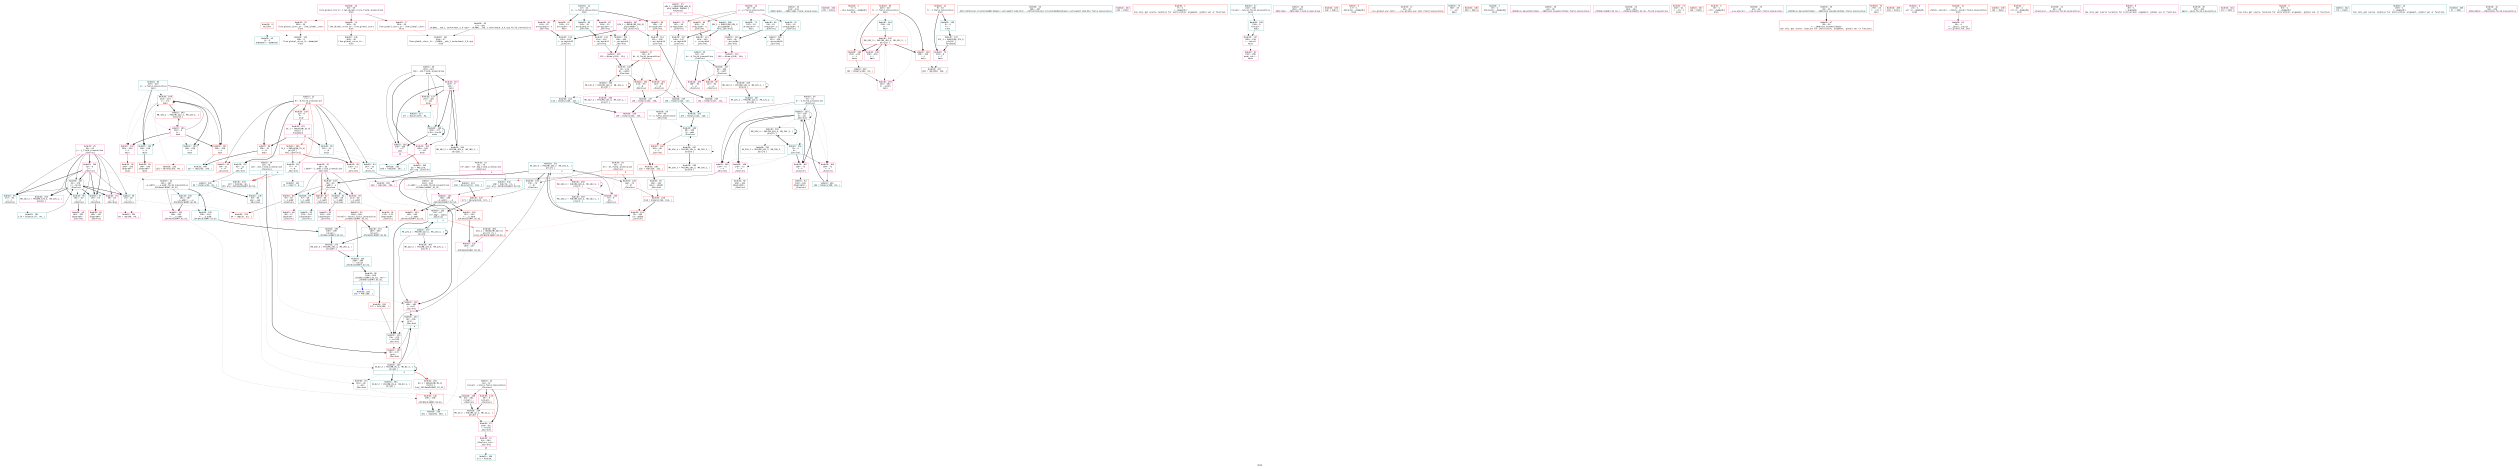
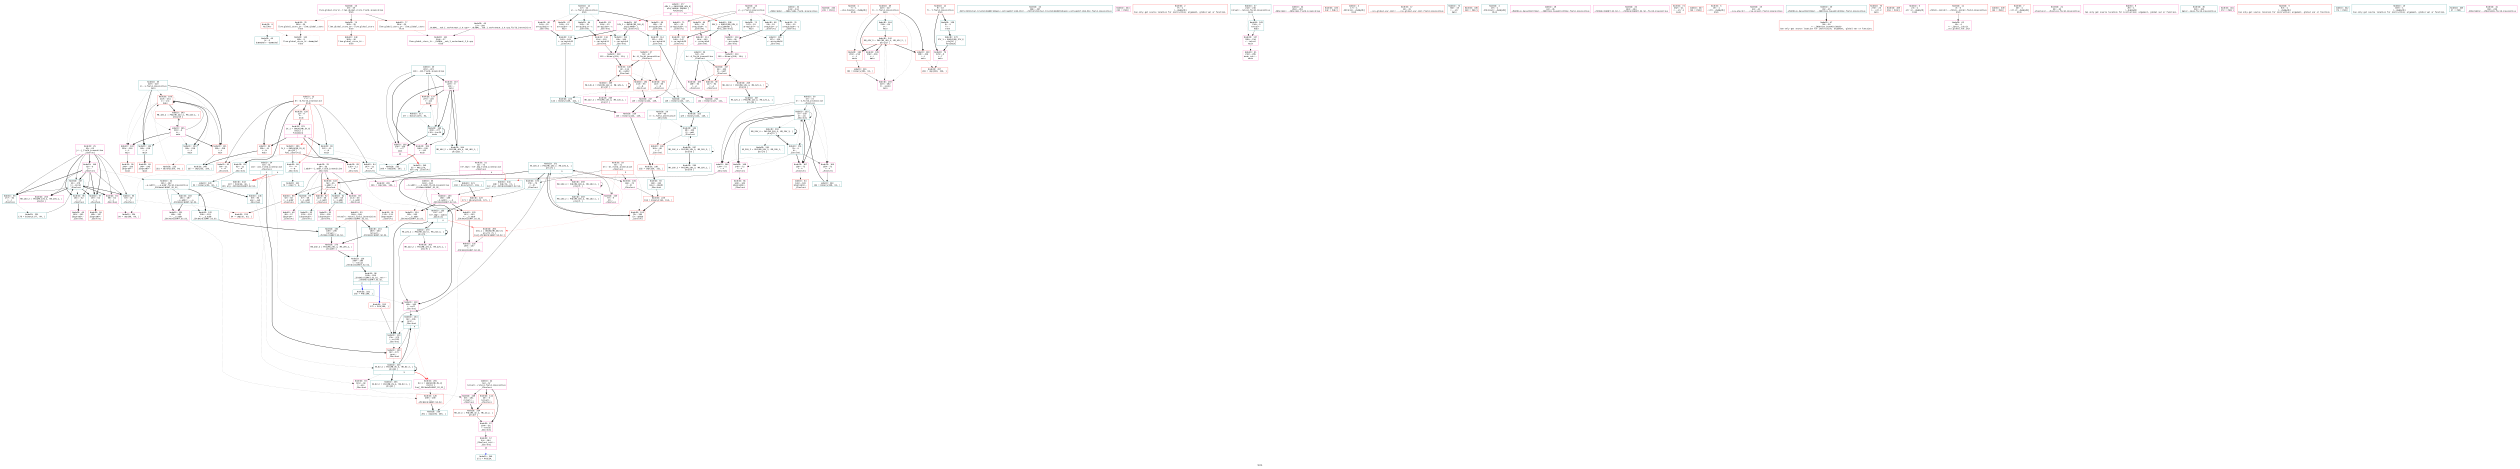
(336, 131) -> (317, 154)
